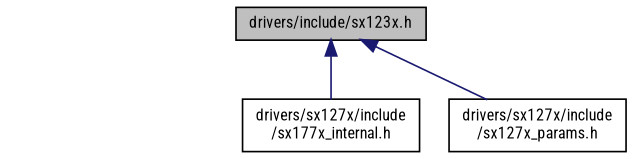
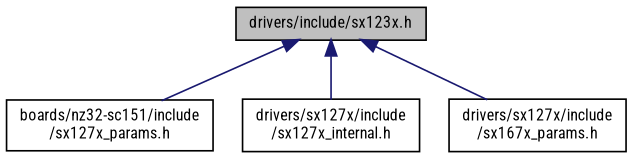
none -> (110, 125)
(331, 125) -> (331, 125)
(538, 125) -> (538, 125)
